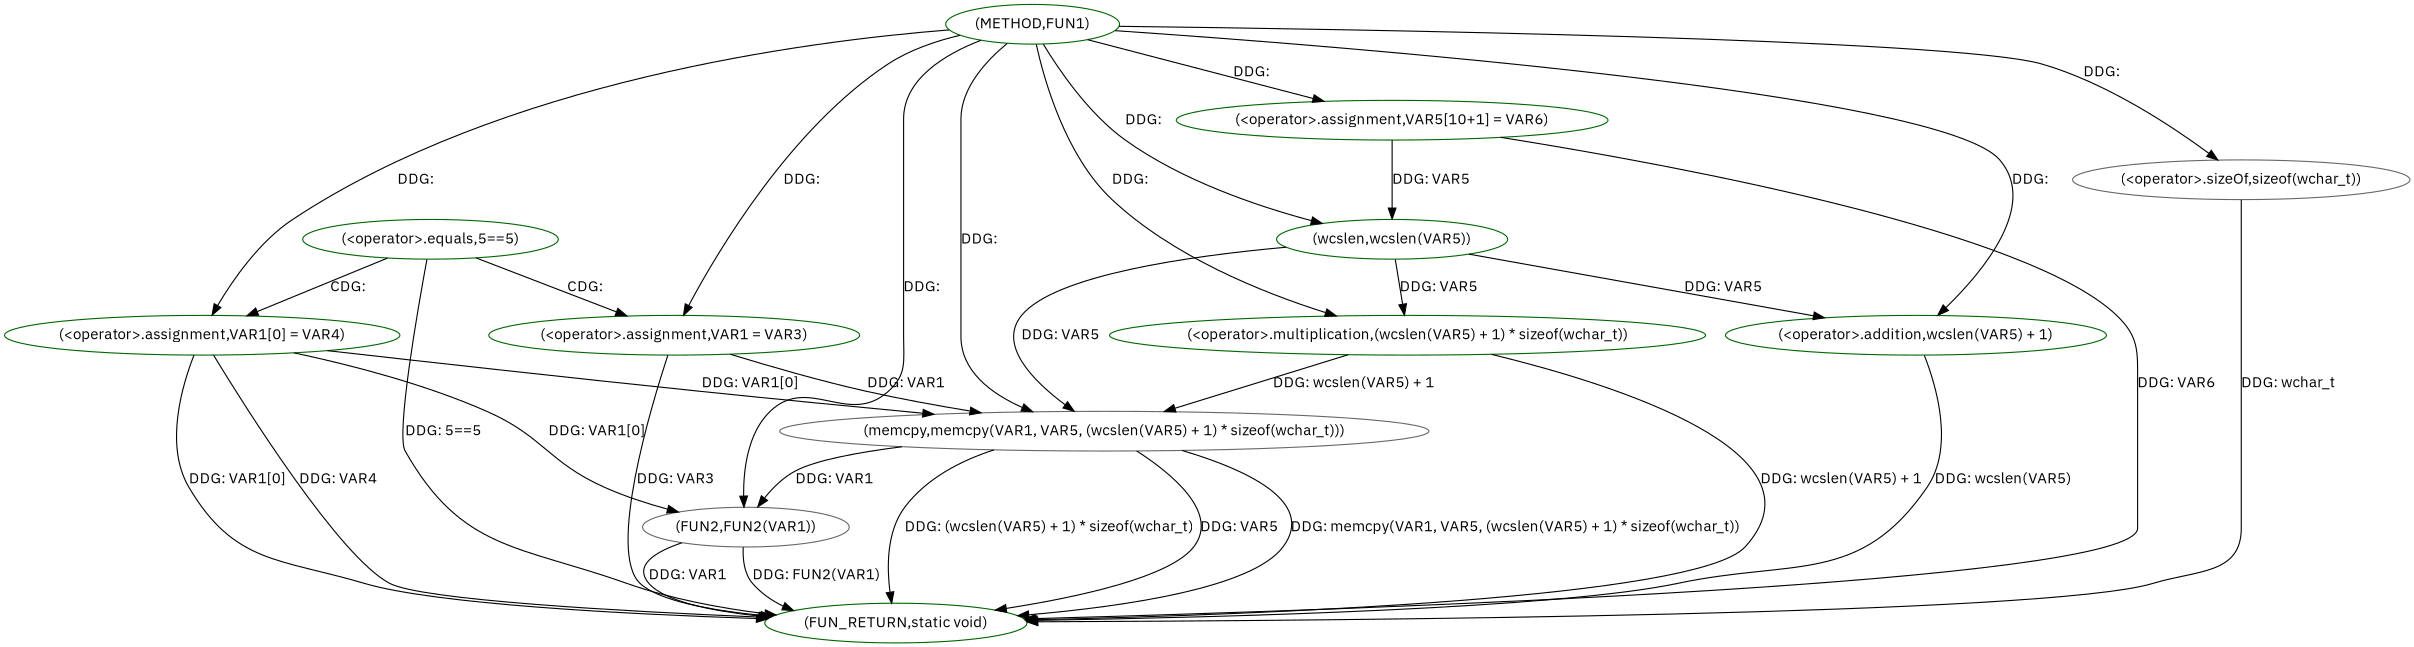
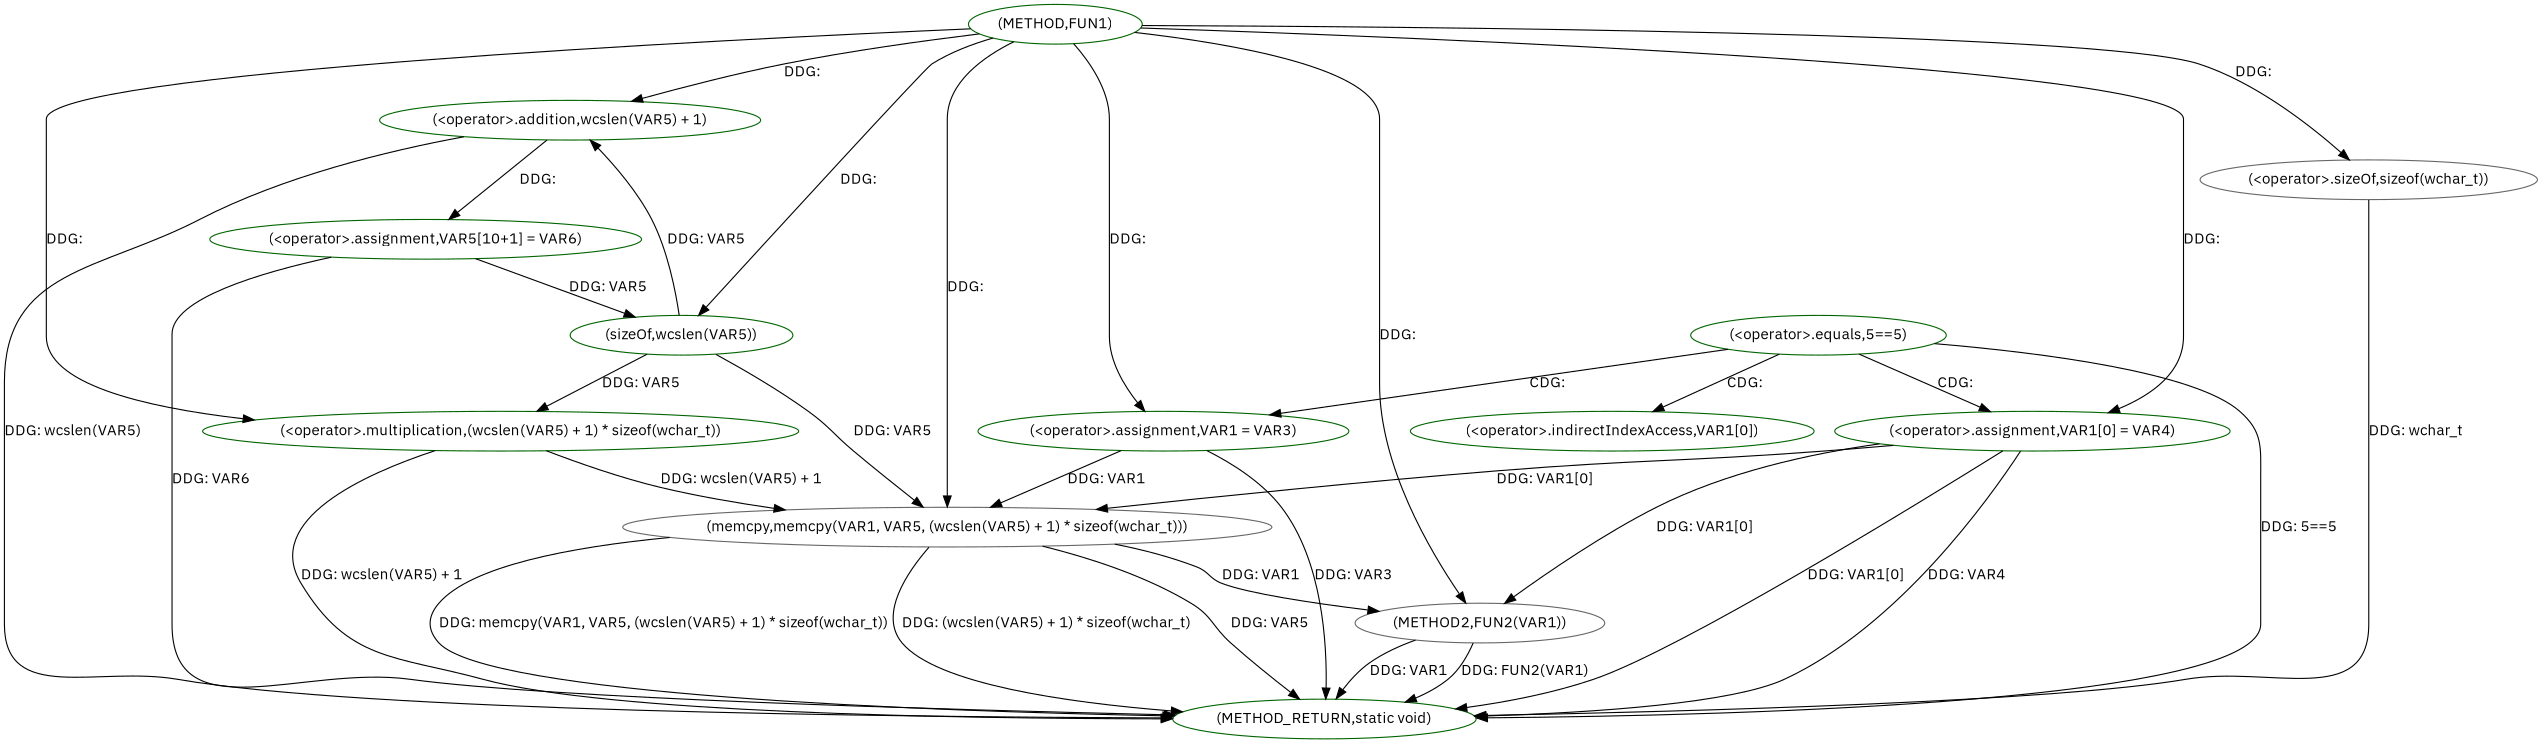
(1200, 69) -> (502, 176)
(1392, 239) -> (682, 335)
none -> (1612, 431)
(746, 527) -> (1480, 623)
(896, 623) -> (1324, 719)
